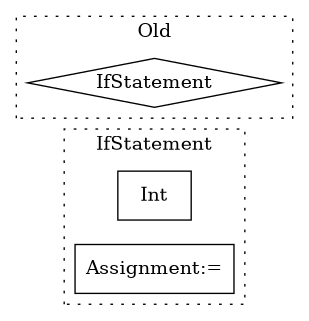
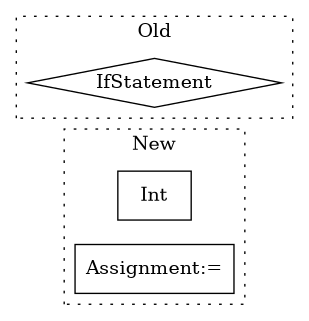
(155, 145) -> (155, 145)
